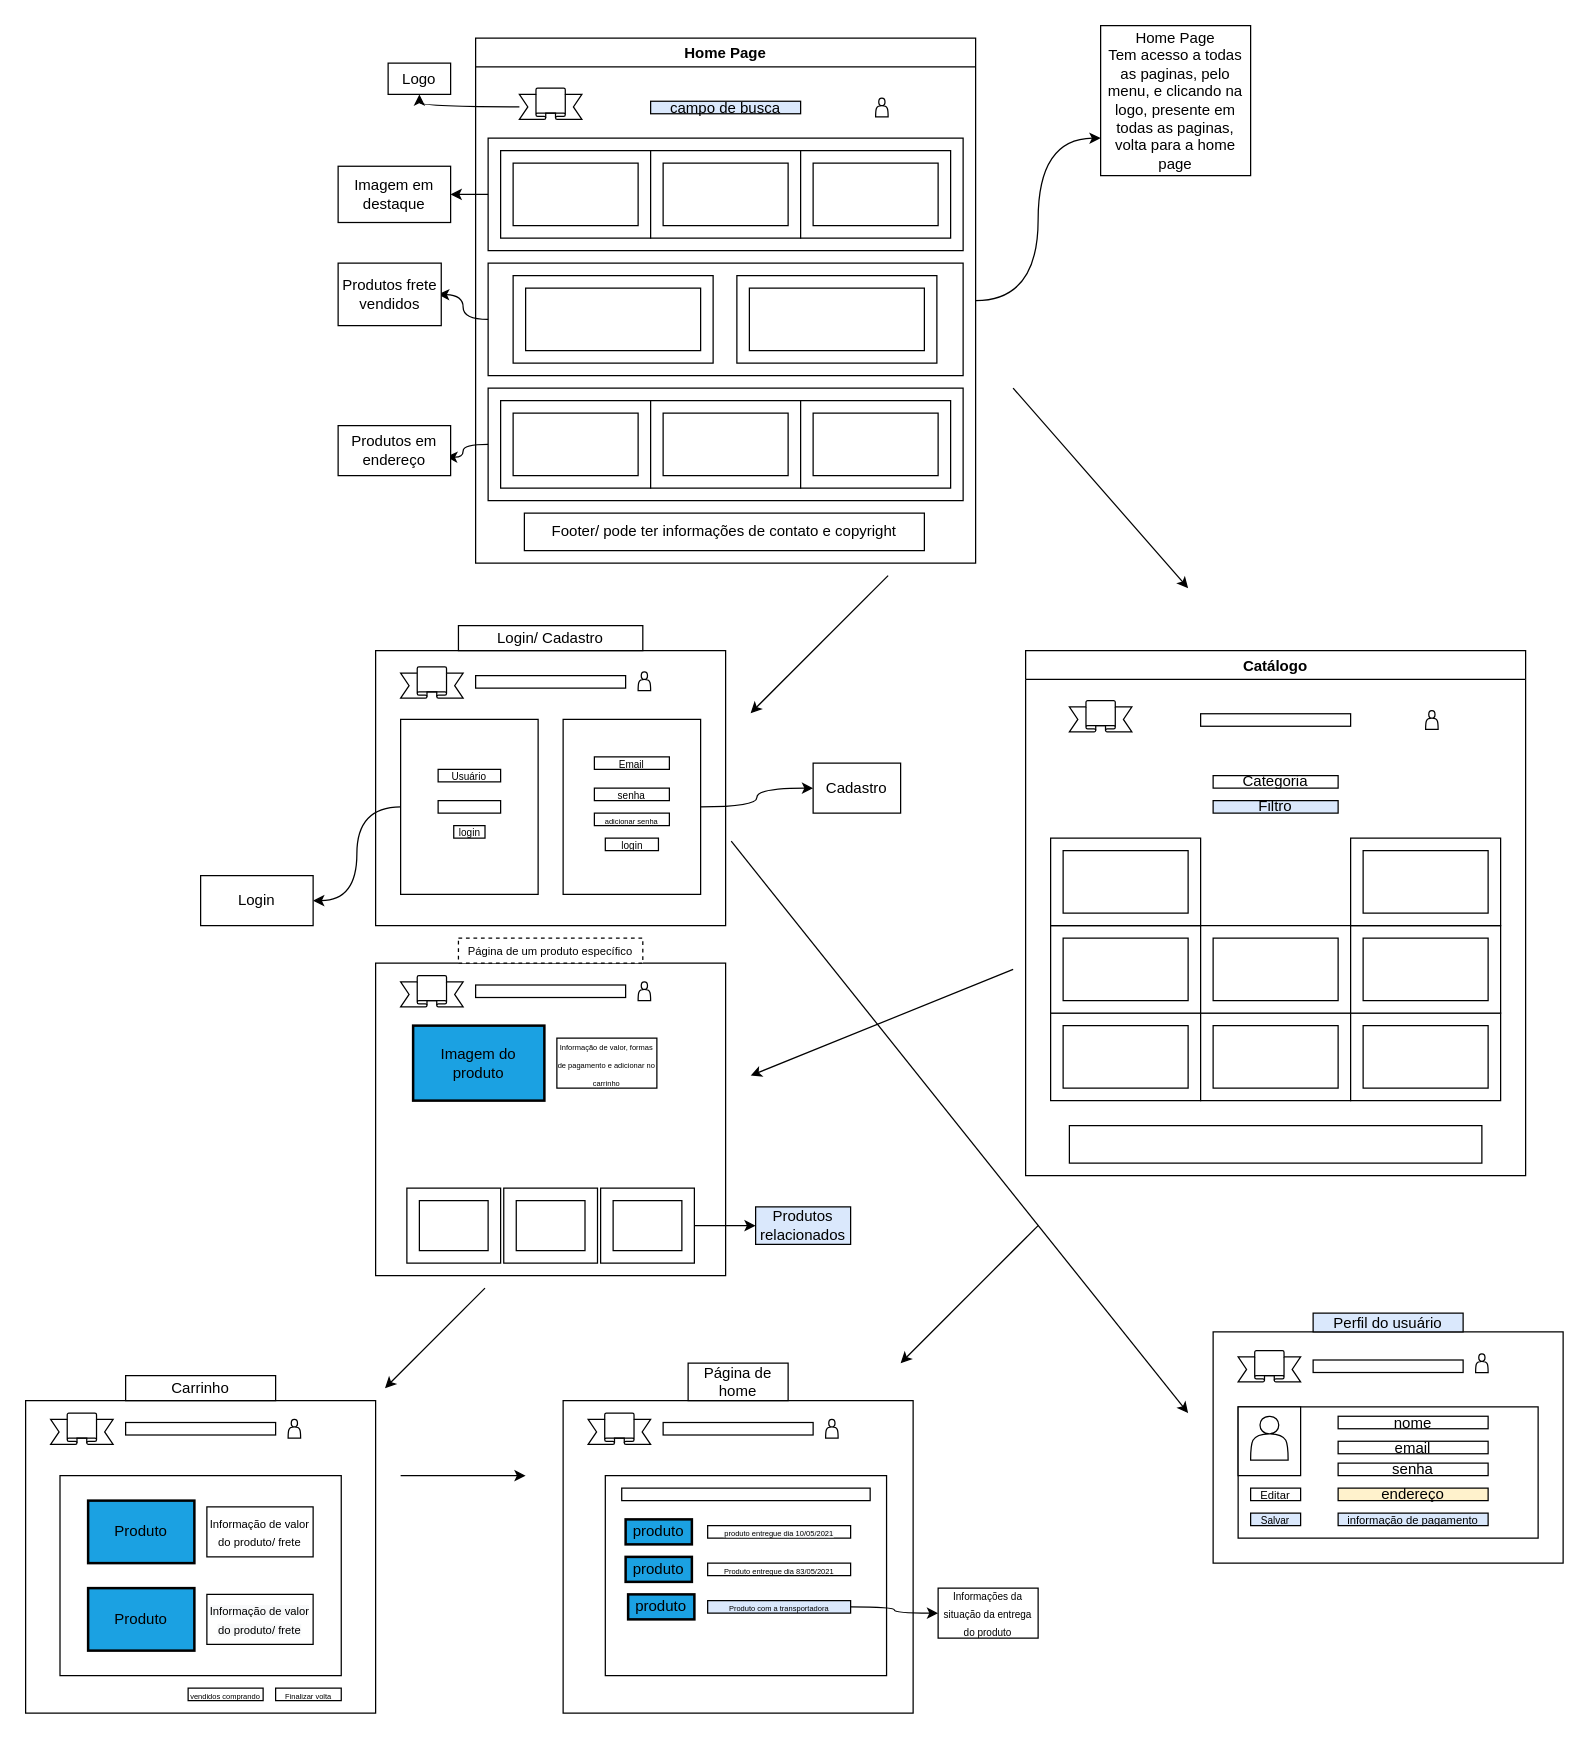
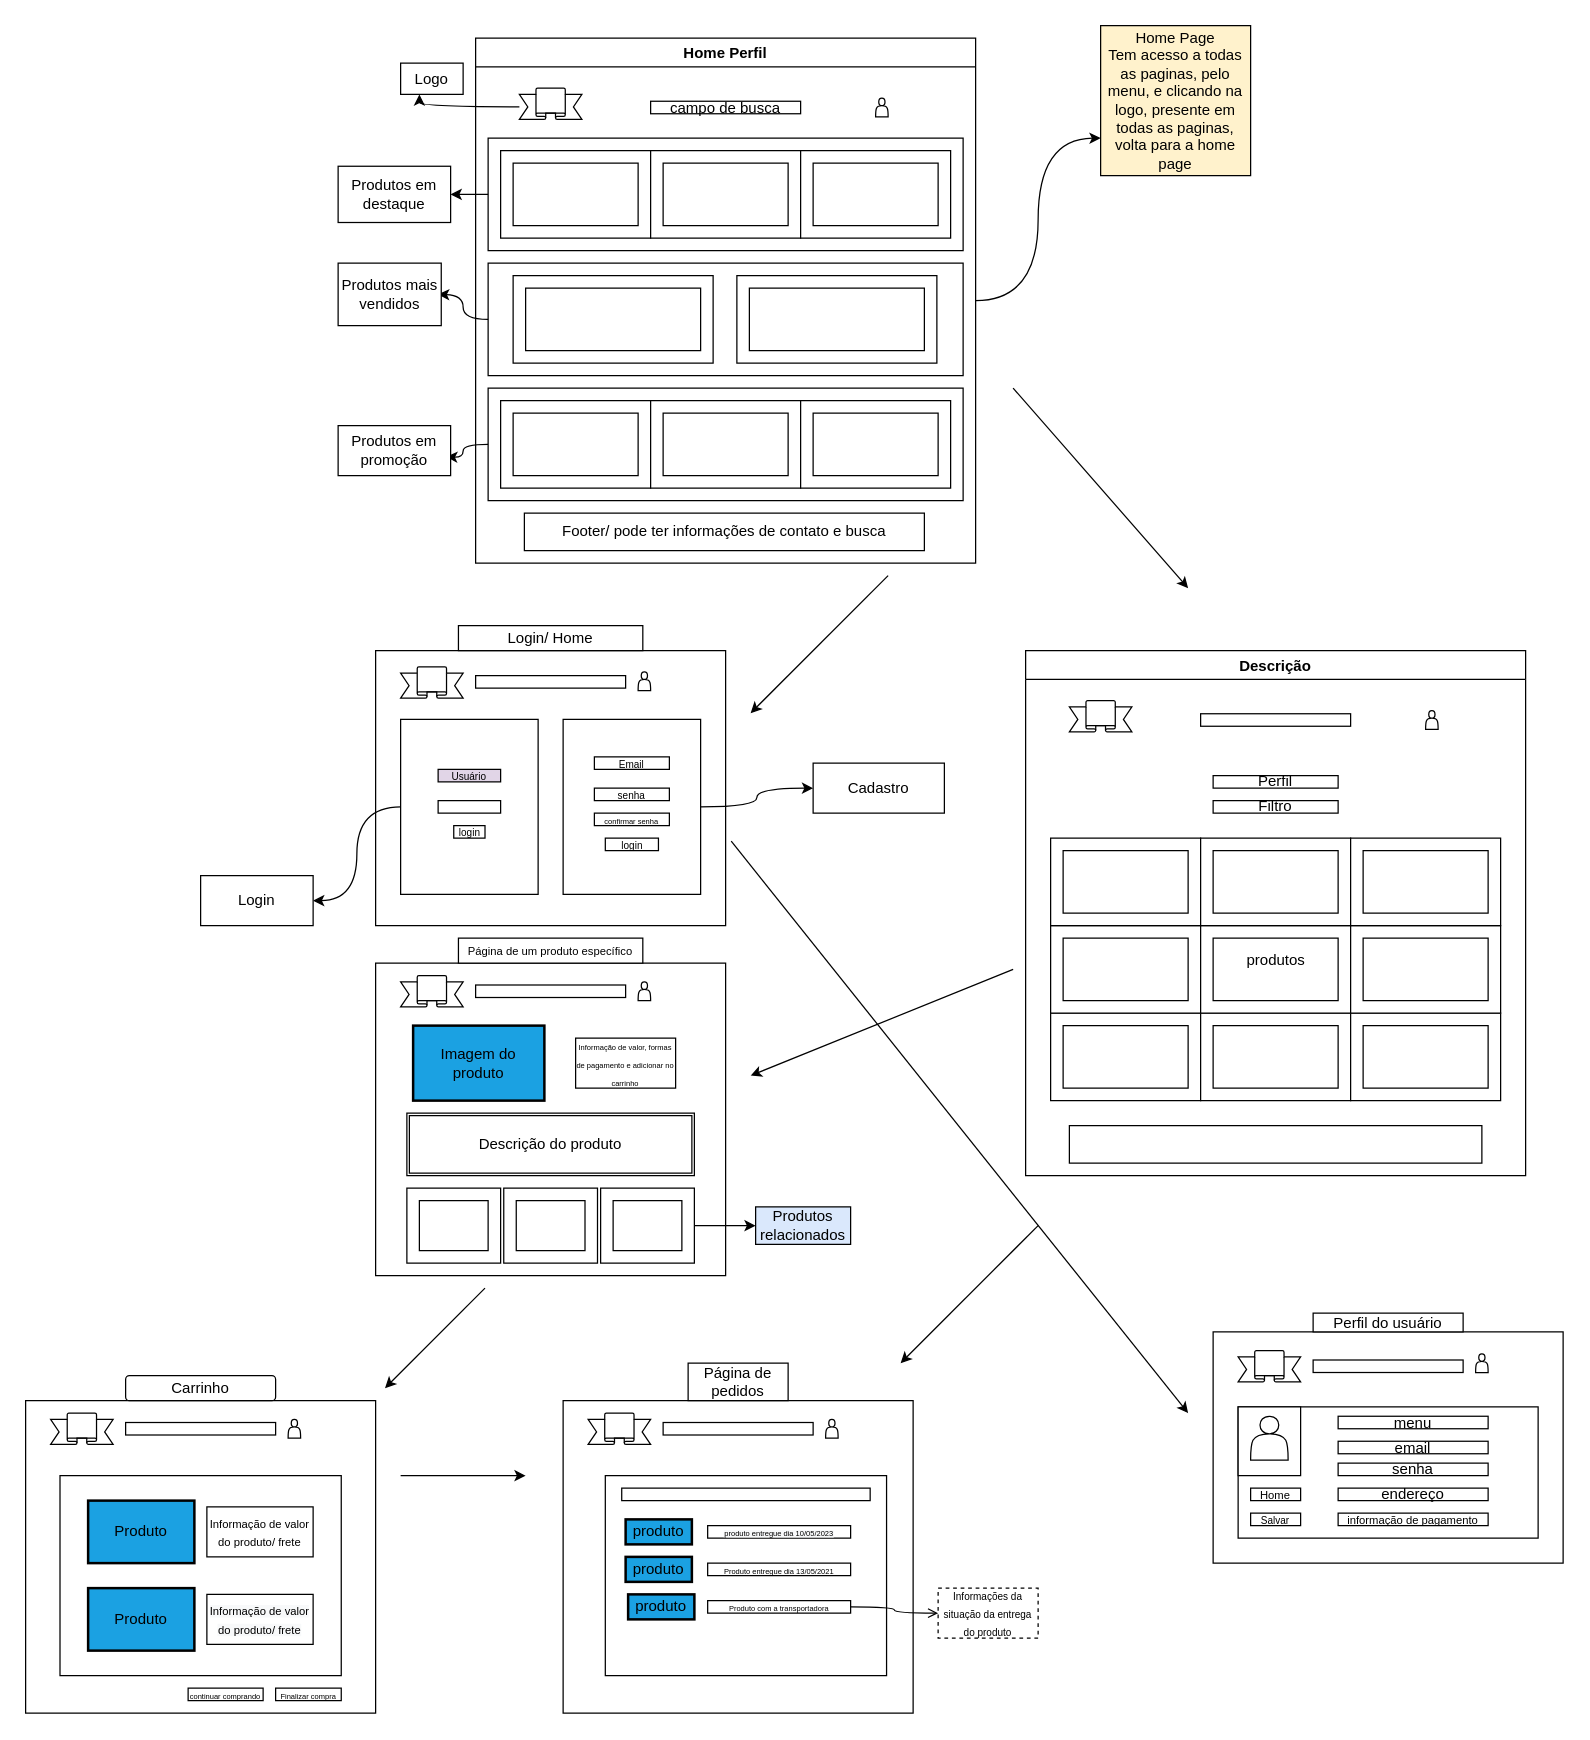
(725, 53) -> (725, 53)
(419, 79) -> (432, 79)
(1176, 101) -> (1176, 101)
(726, 108) -> (726, 108)
(394, 194) -> (394, 194)
(390, 294) -> (390, 294)
(394, 451) -> (394, 451)
(724, 532) -> (724, 532)
(551, 638) -> (551, 638)
(1275, 666) -> (1275, 666)
(469, 776) -> (469, 776)
(1276, 782) -> (1276, 782)
(857, 788) -> (879, 788)
(1276, 807) -> (1276, 807)
(632, 819) -> (632, 819)
none -> (1276, 882)
(551, 951) -> (551, 951)
(607, 1063) -> (626, 1063)
none -> (551, 1144)
(1388, 1323) -> (1388, 1323)
(738, 1382) -> (738, 1382)
(201, 1388) -> (201, 1388)
(1413, 1423) -> (1413, 1423)
(1276, 1494) -> (1276, 1494)
(1413, 1494) -> (1413, 1494)
(1276, 1519) -> (1276, 1519)
(1413, 1519) -> (1413, 1519)
(779, 1532) -> (779, 1532)
(779, 1569) -> (779, 1569)
(779, 1607) -> (779, 1607)
(928, 1613) -> (931, 1613)
(988, 1613) -> (988, 1613)
(226, 1694) -> (226, 1694)
(309, 1694) -> (309, 1694)
